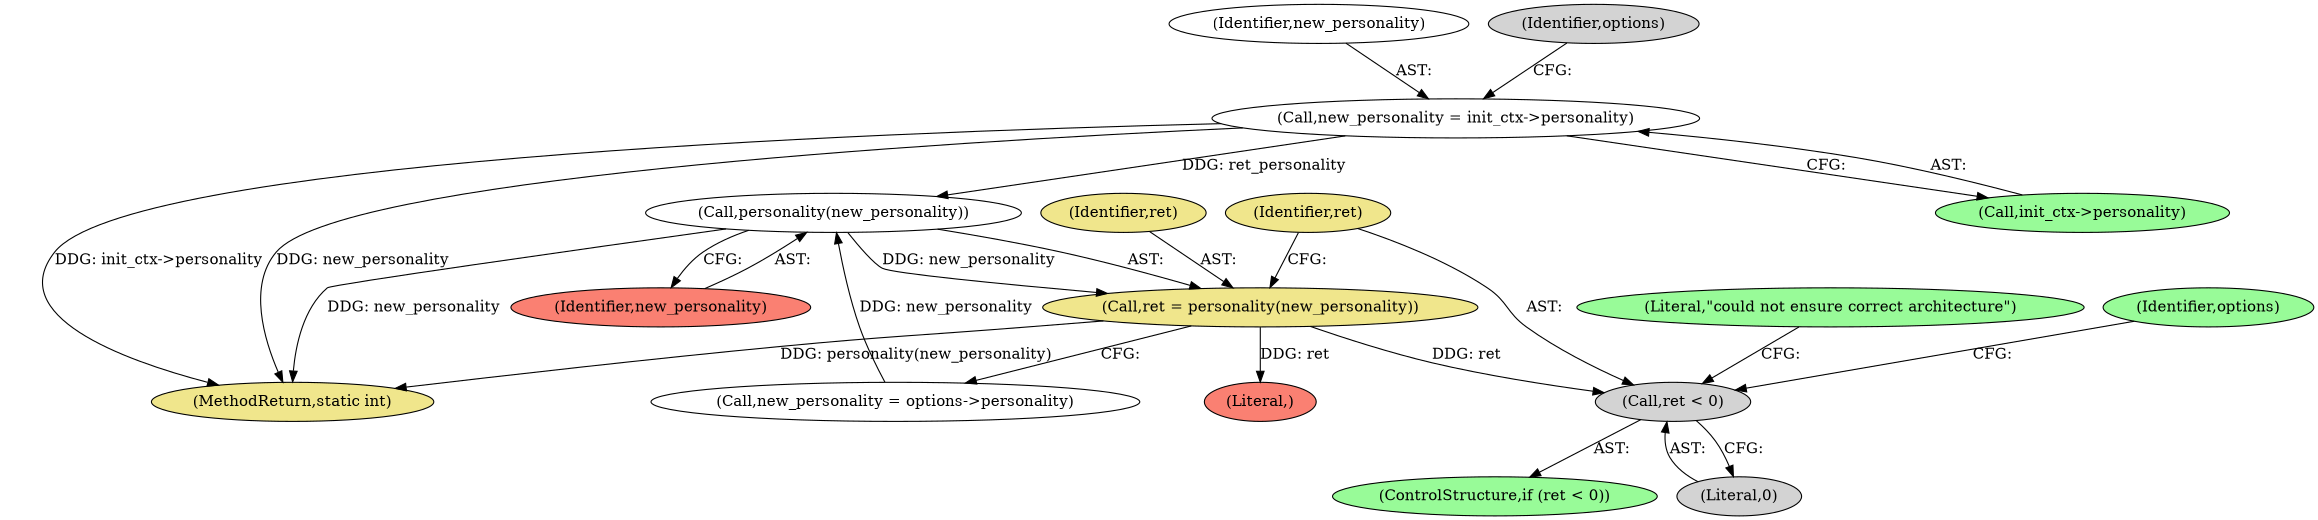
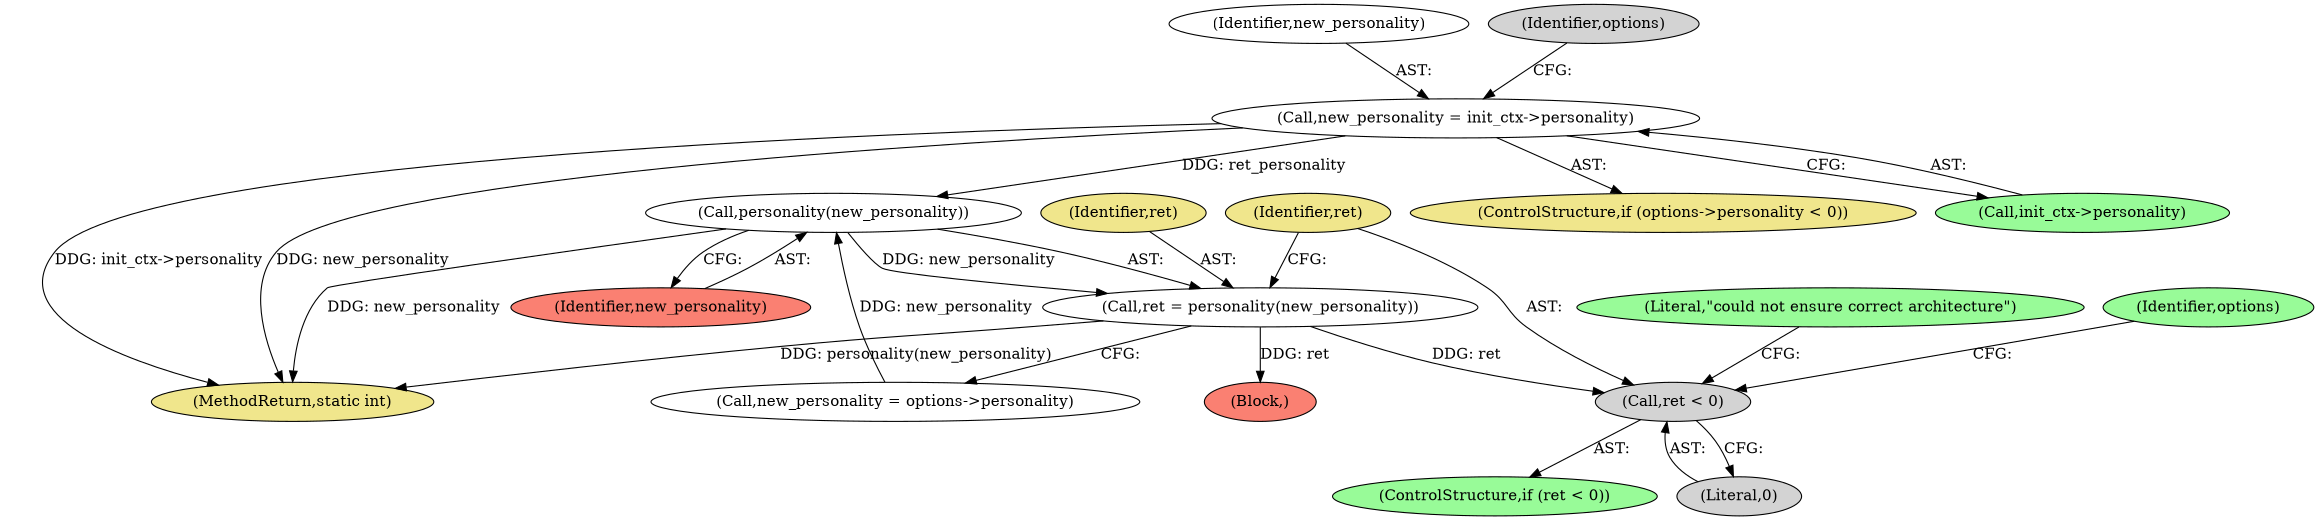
none -> (1663, 213)
(1260, 307) -> (1260, 307)
(1260, 402) -> (1260, 402)
